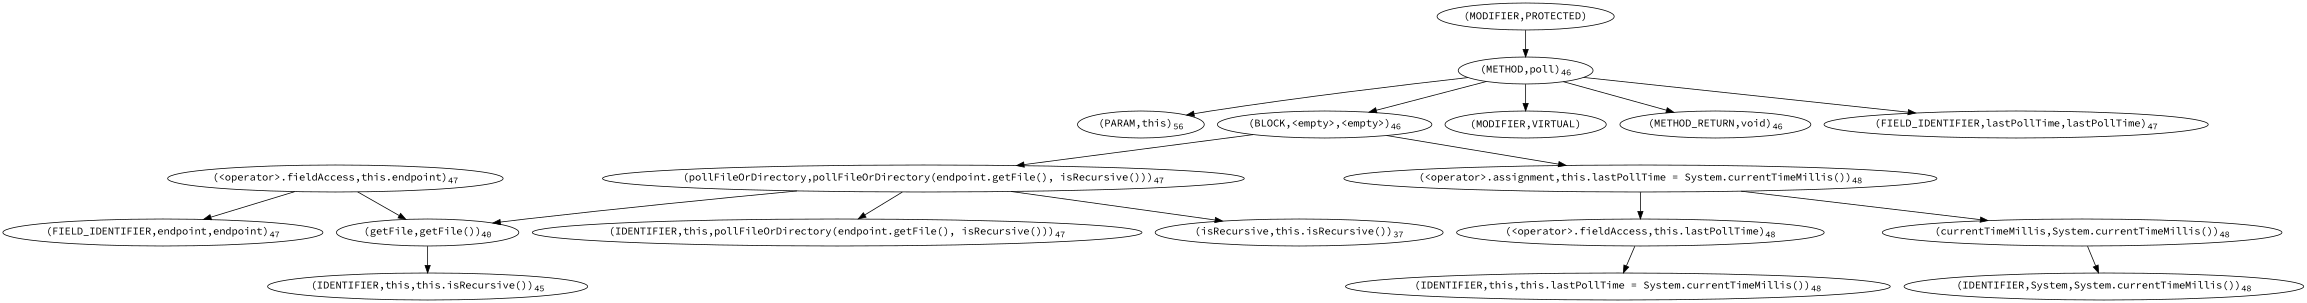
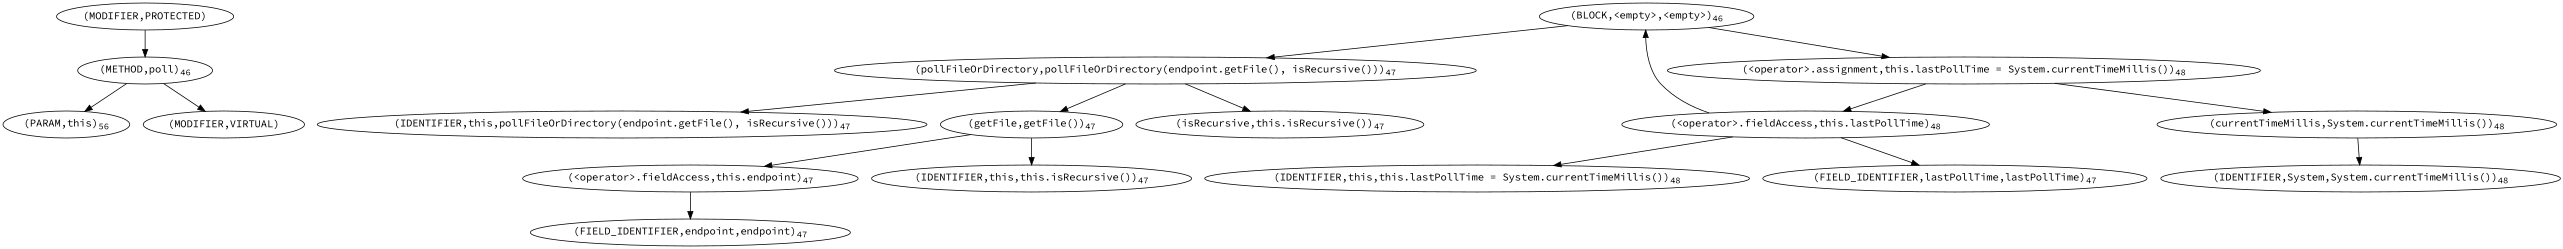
(1746, 95) -> (1877, 150)
(1431, 96) -> (1663, 86)
(1715, 124) -> none
(378, 204) -> (871, 150)
(487, 231) -> (1090, 123)
(1399, 231) -> (1379, 123)
(539, 285) -> (1143, 177)
